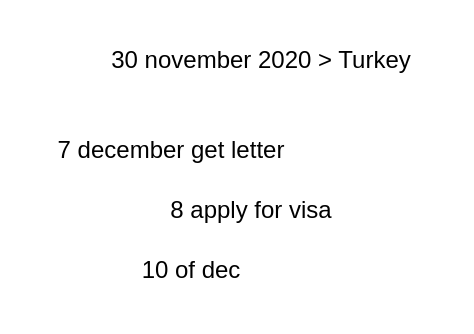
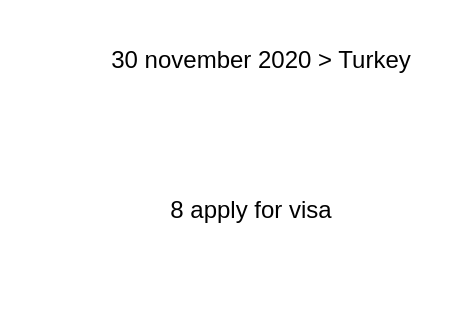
(171, 151) -> none
(191, 271) -> none
